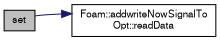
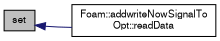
(48, 15) -> (59, 27)
